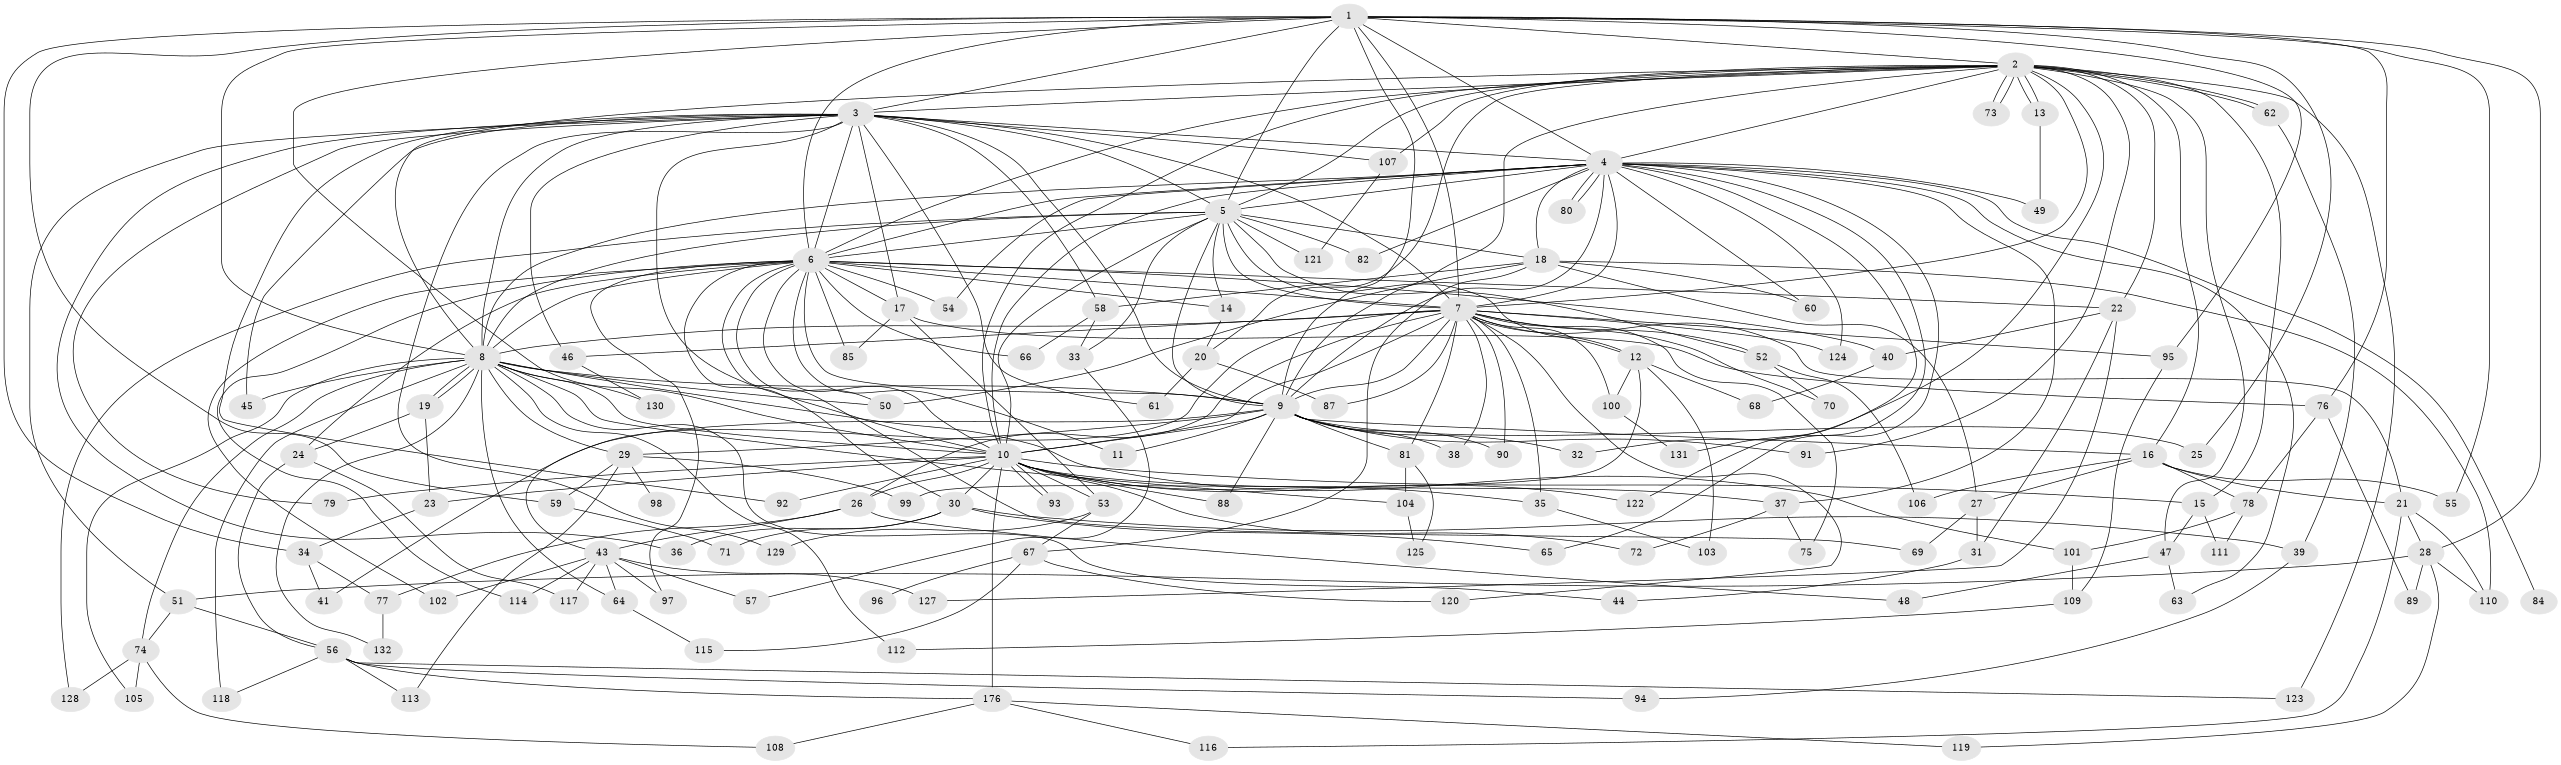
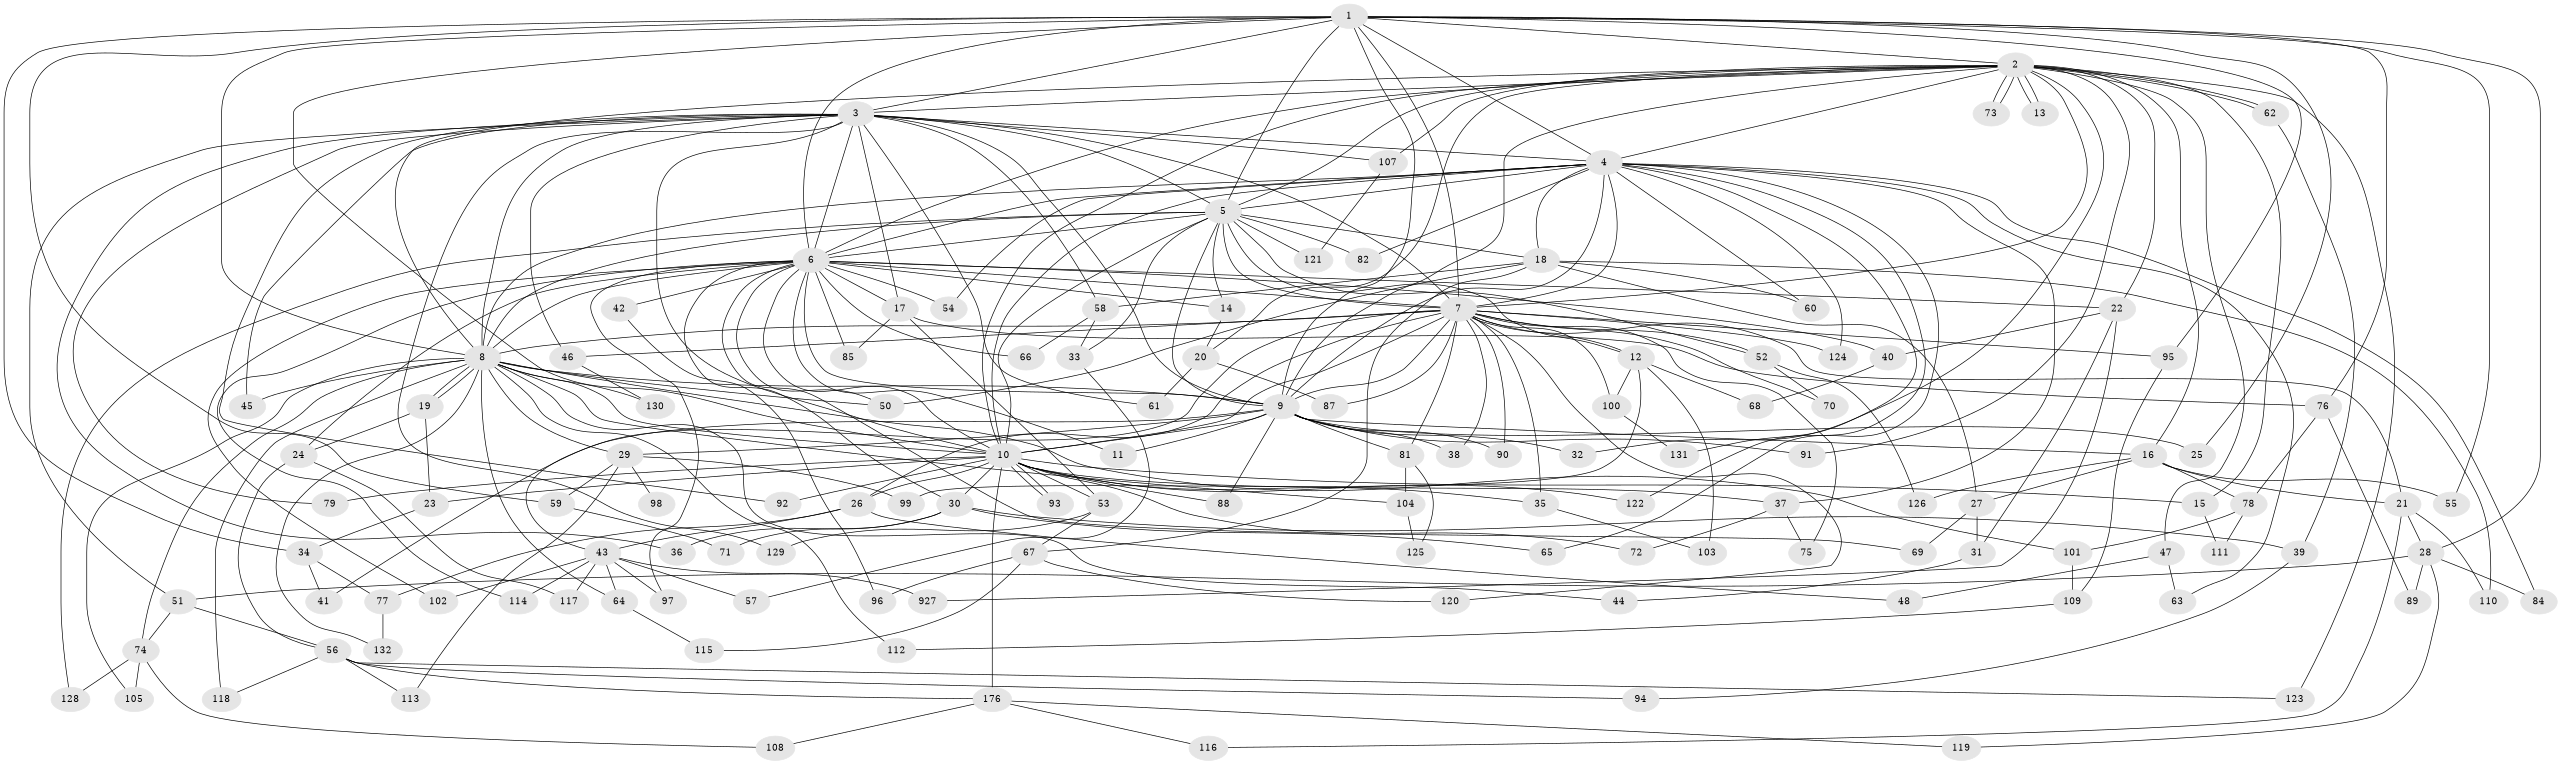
(1567, 211) -> none
(2040, 211) -> none
none -> (619, 309)
(1917, 504) -> (1917, 504)
(2187, 523) -> none
(2457, 577) -> (2483, 576)
(928, 602) -> (928, 602)
